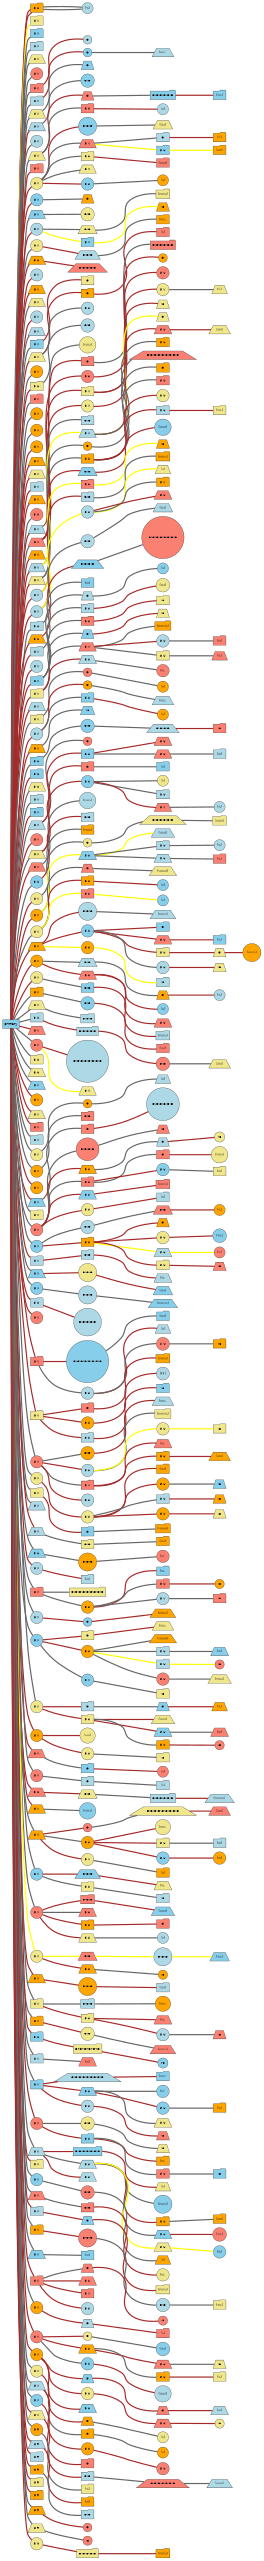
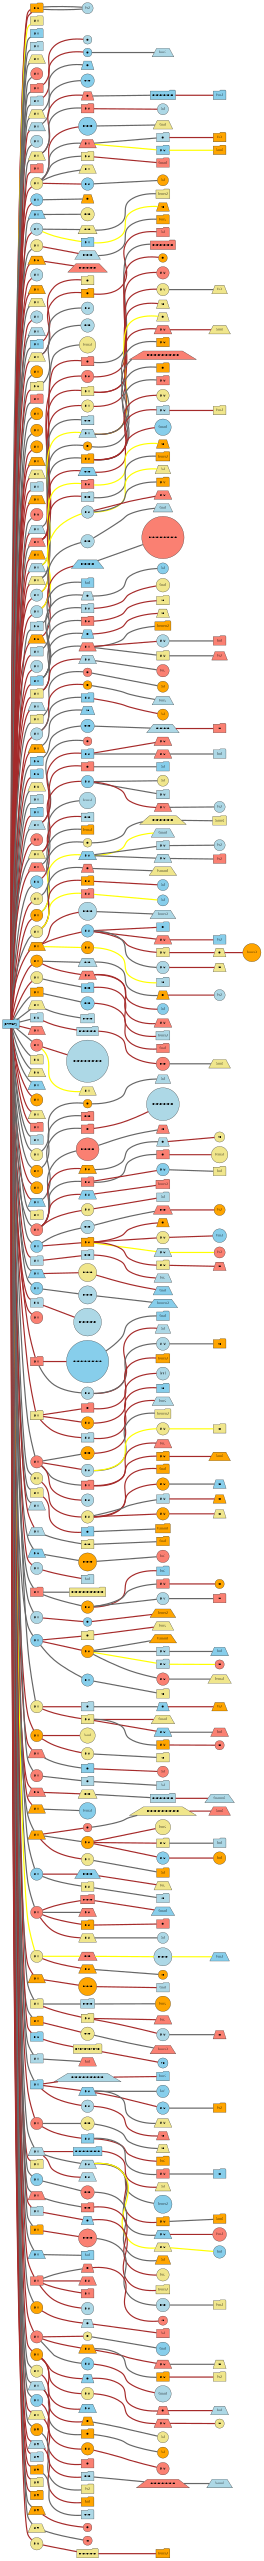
(163, 1344) -> (163, 1344)
